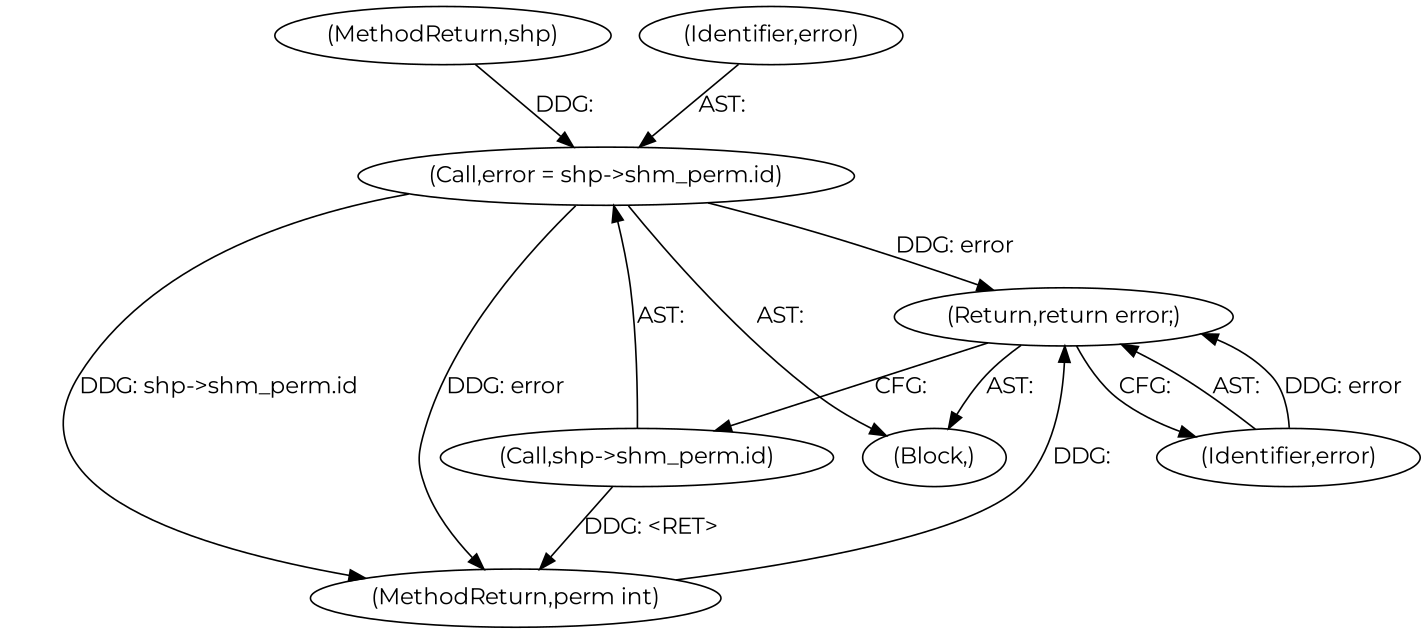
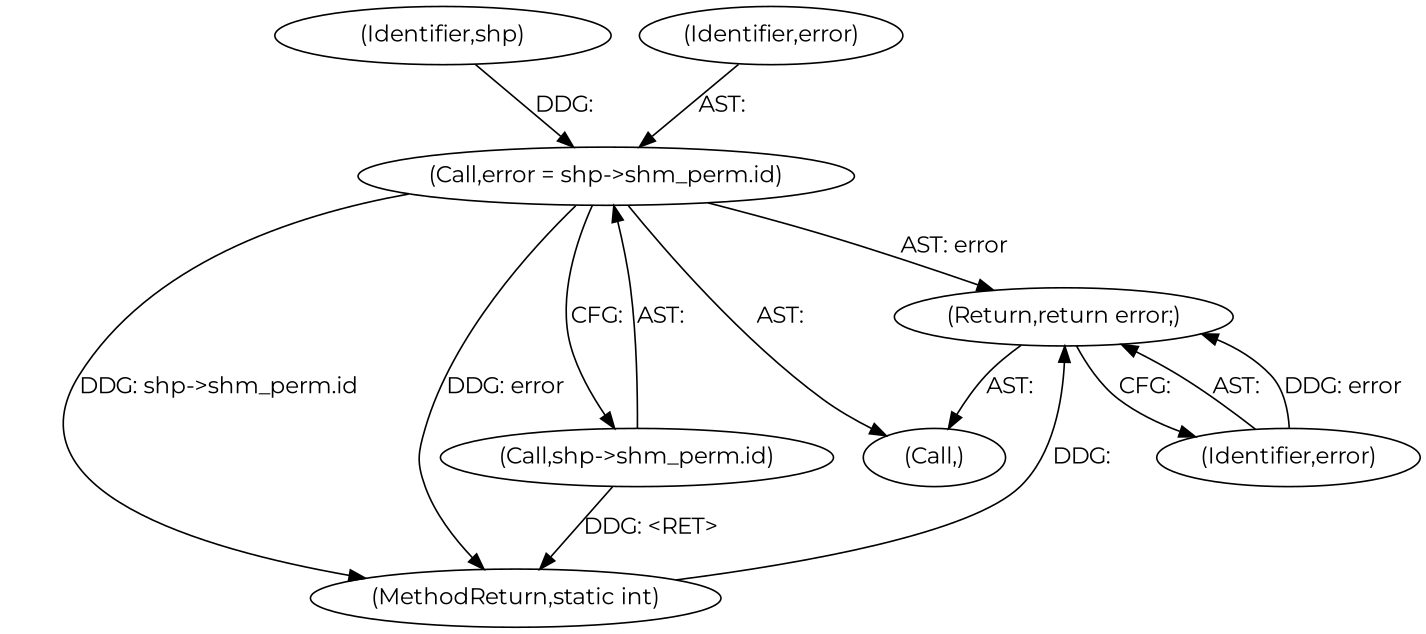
(443, 36) -> (443, 36)
(955, 247) -> (955, 247)
(859, 384) -> (566, 313)
(934, 458) -> (934, 458)
(516, 598) -> (516, 598)
